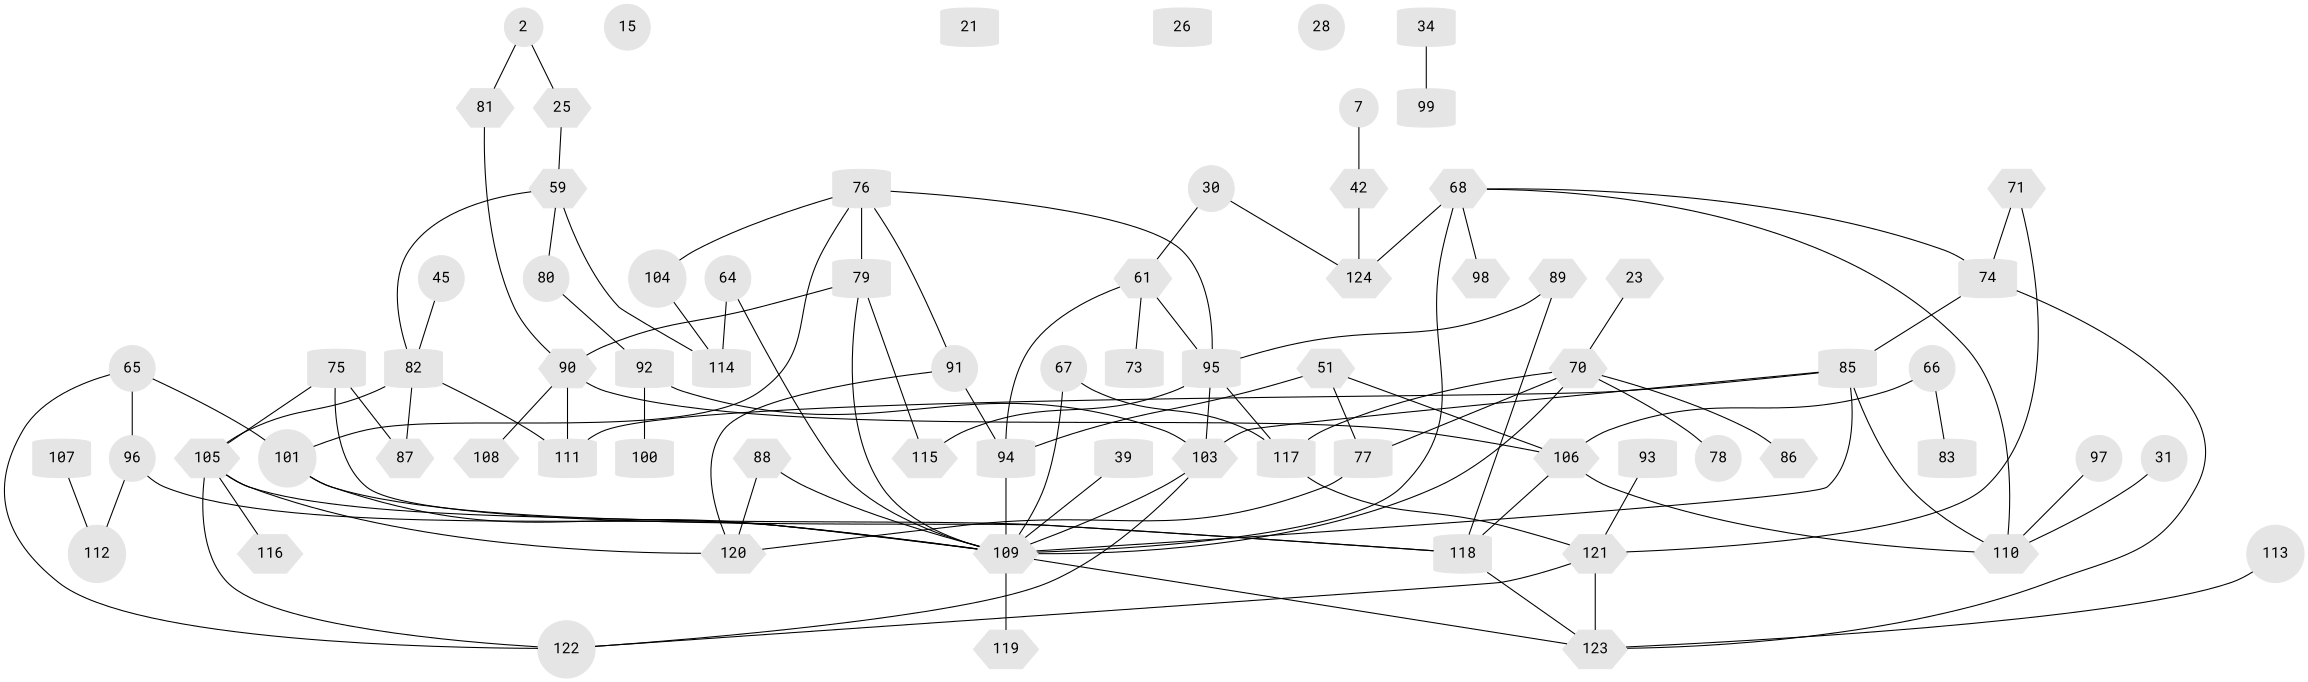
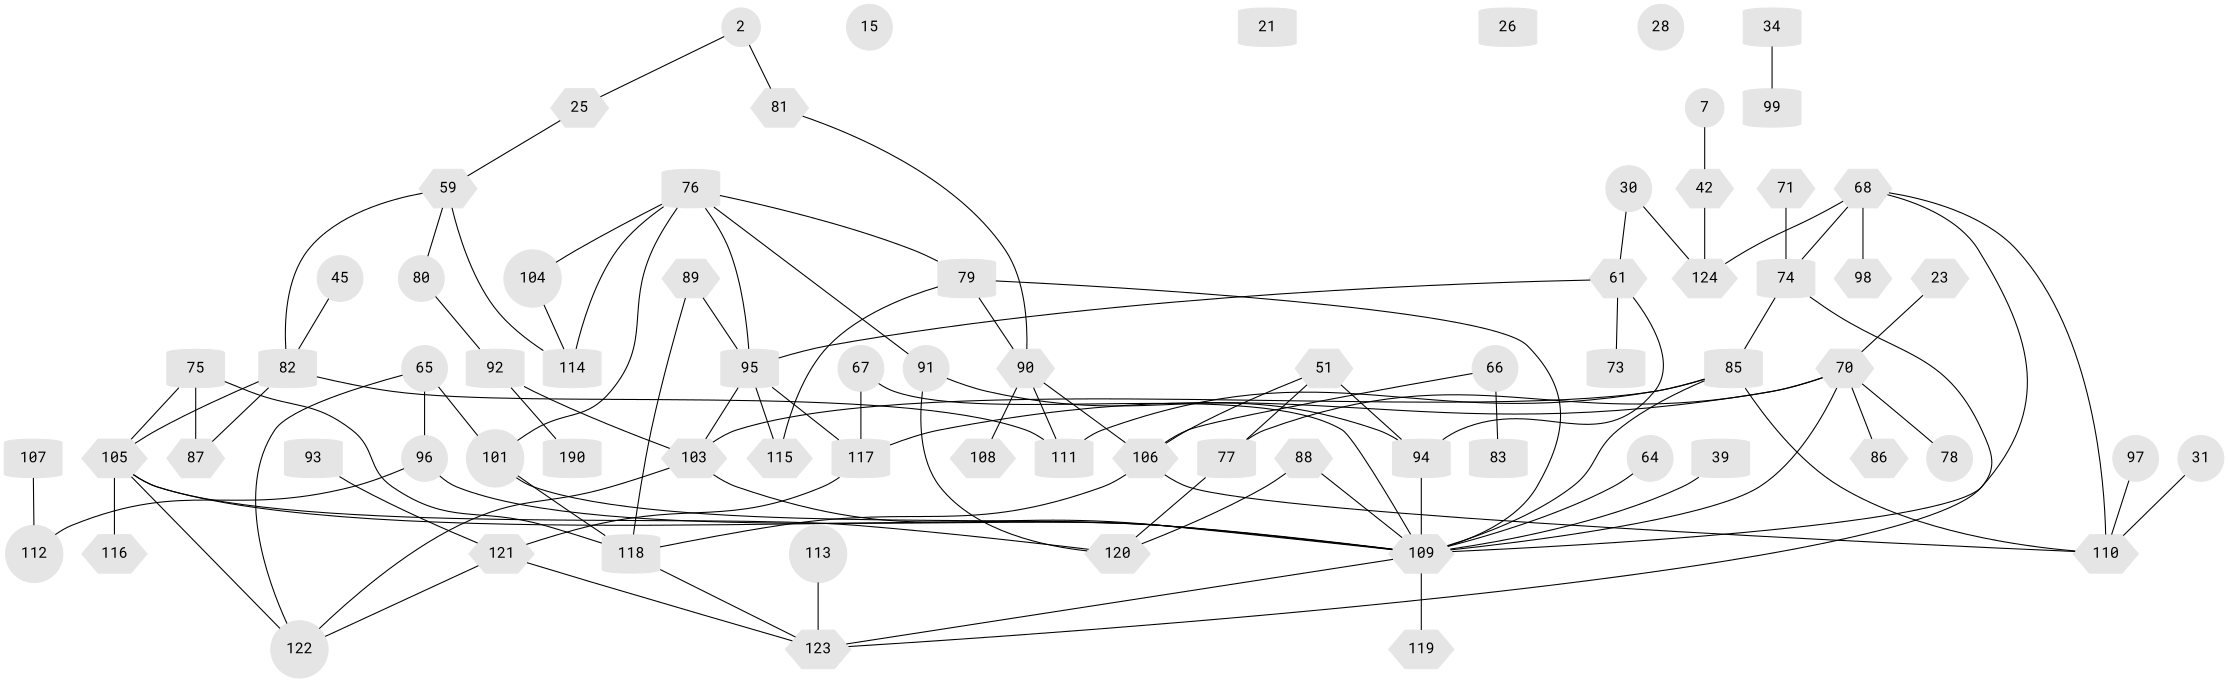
(725, 325) -> (606, 269)
(645, 458) -> (572, 458)
(1953, 506) -> none
